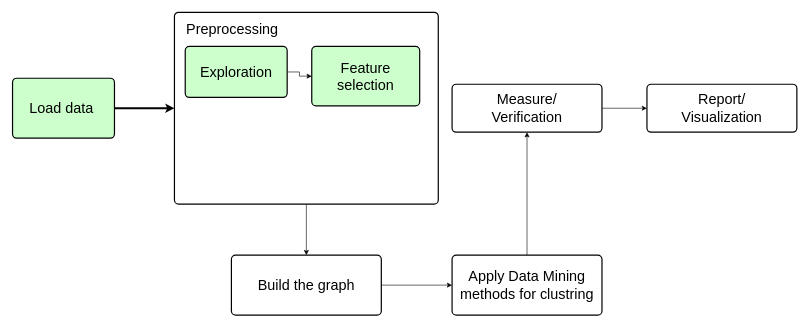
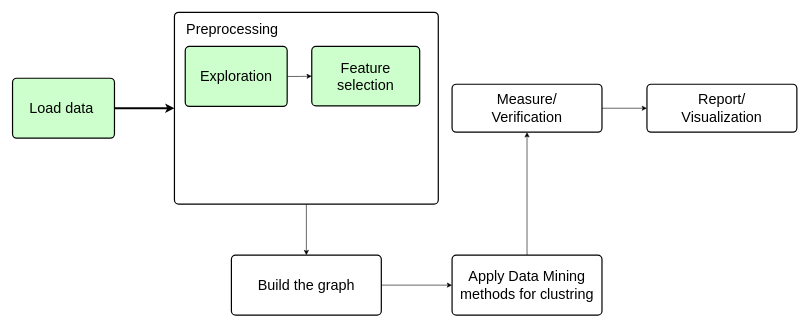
(236, 72) -> (236, 77)
